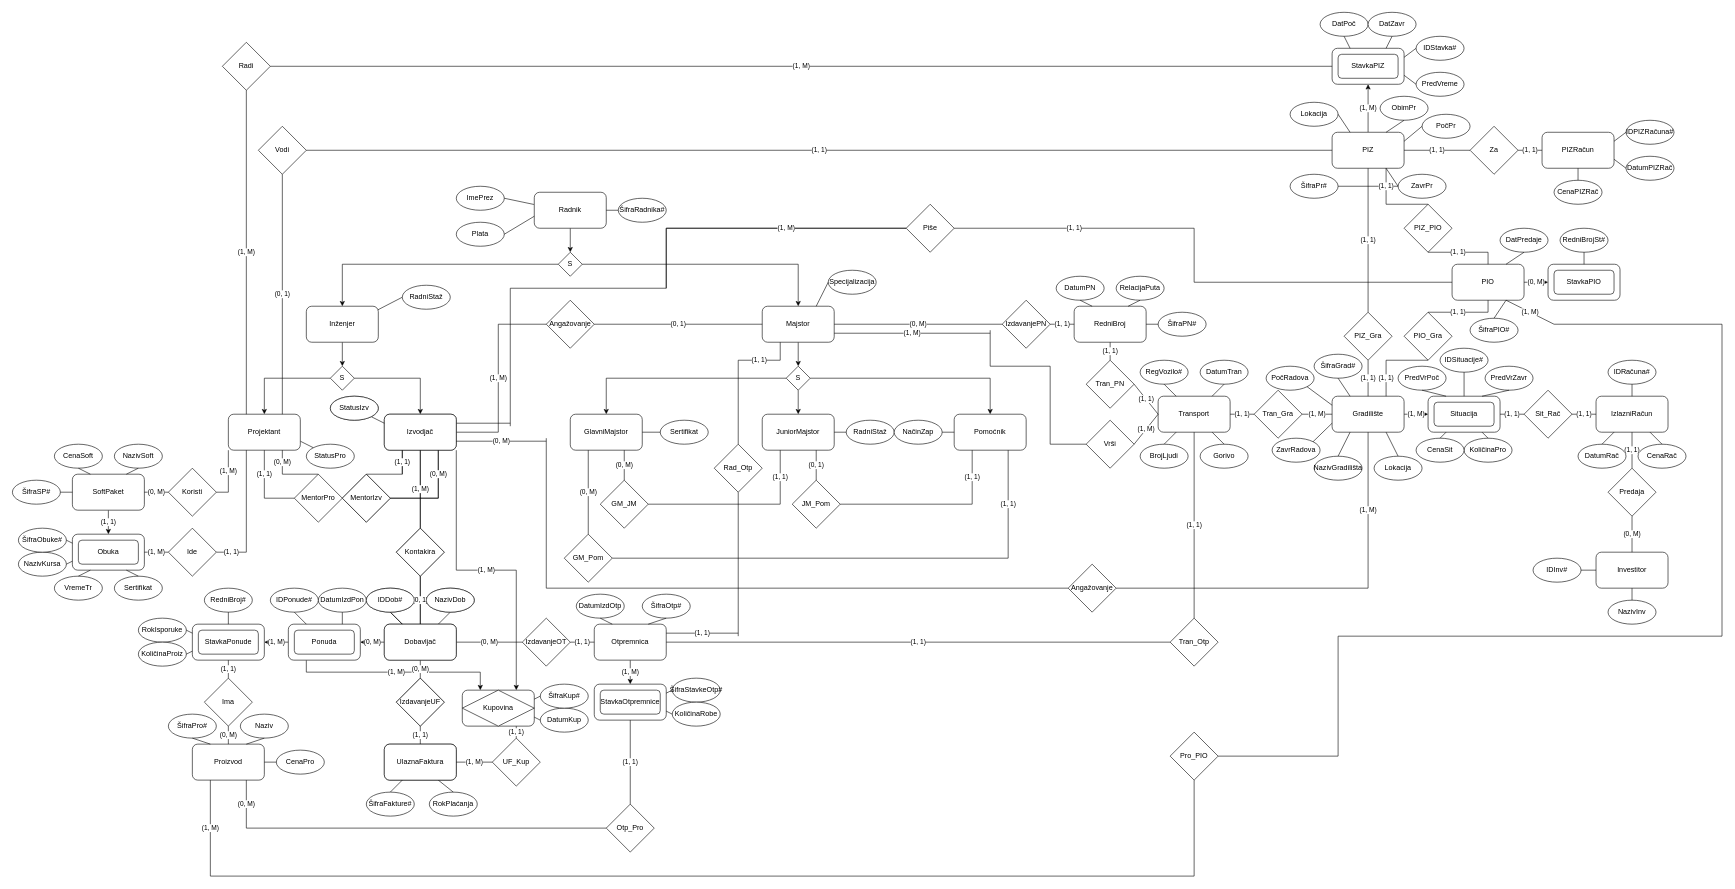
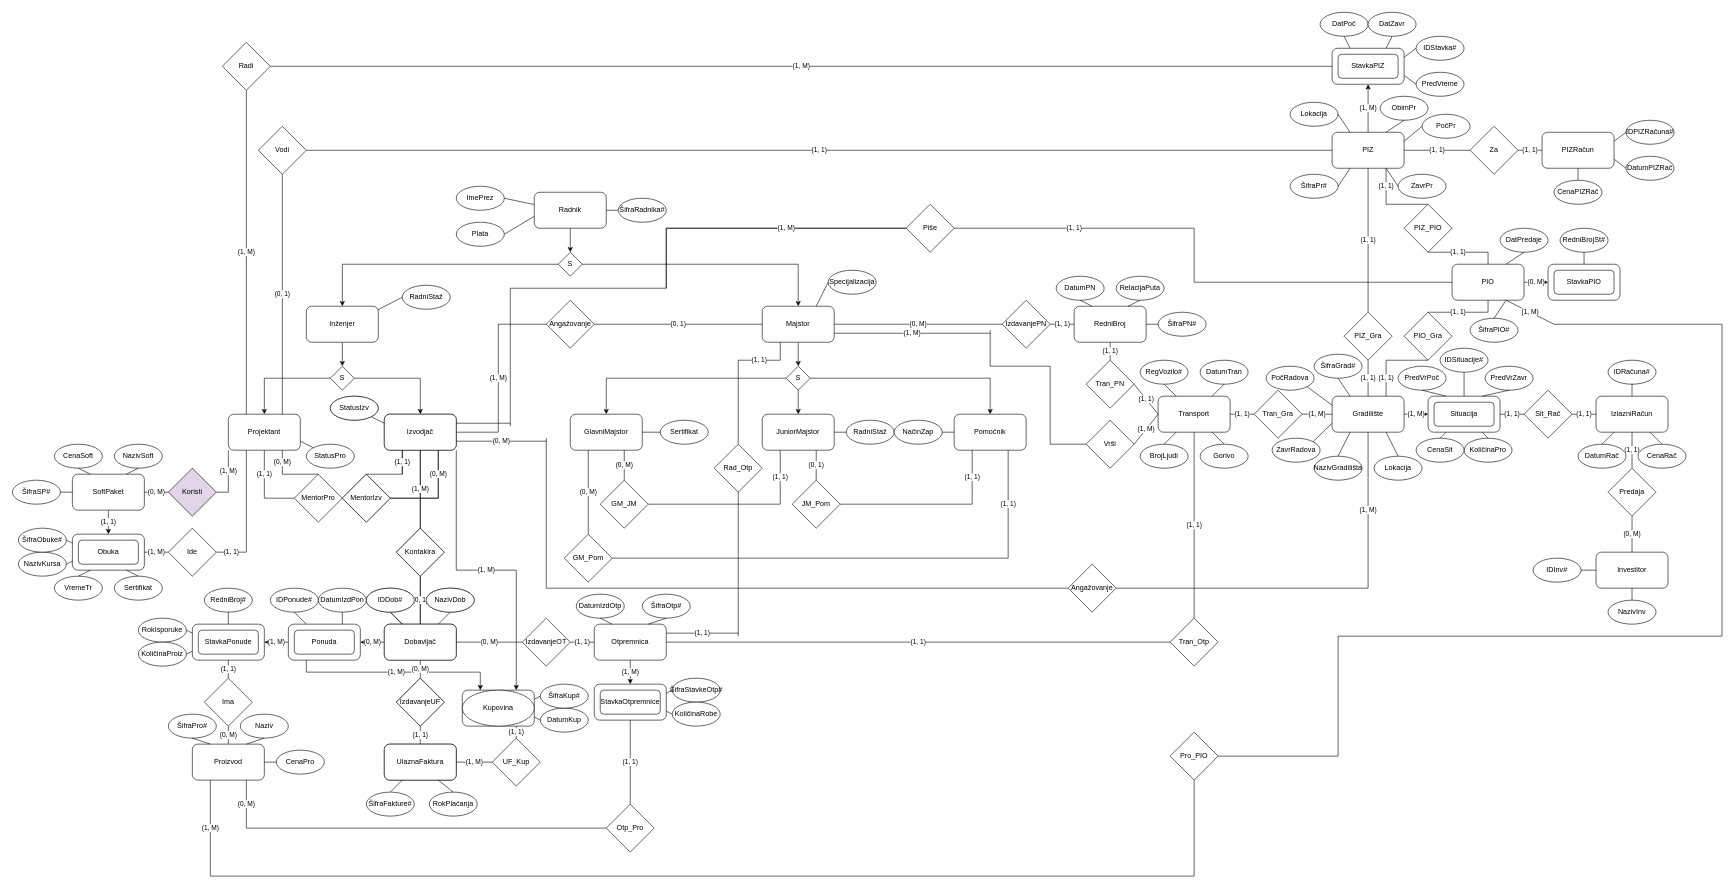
(1359, 186) -> (1344, 178)
(192, 492) -> (192, 492)
(498, 708) -> (498, 708)
